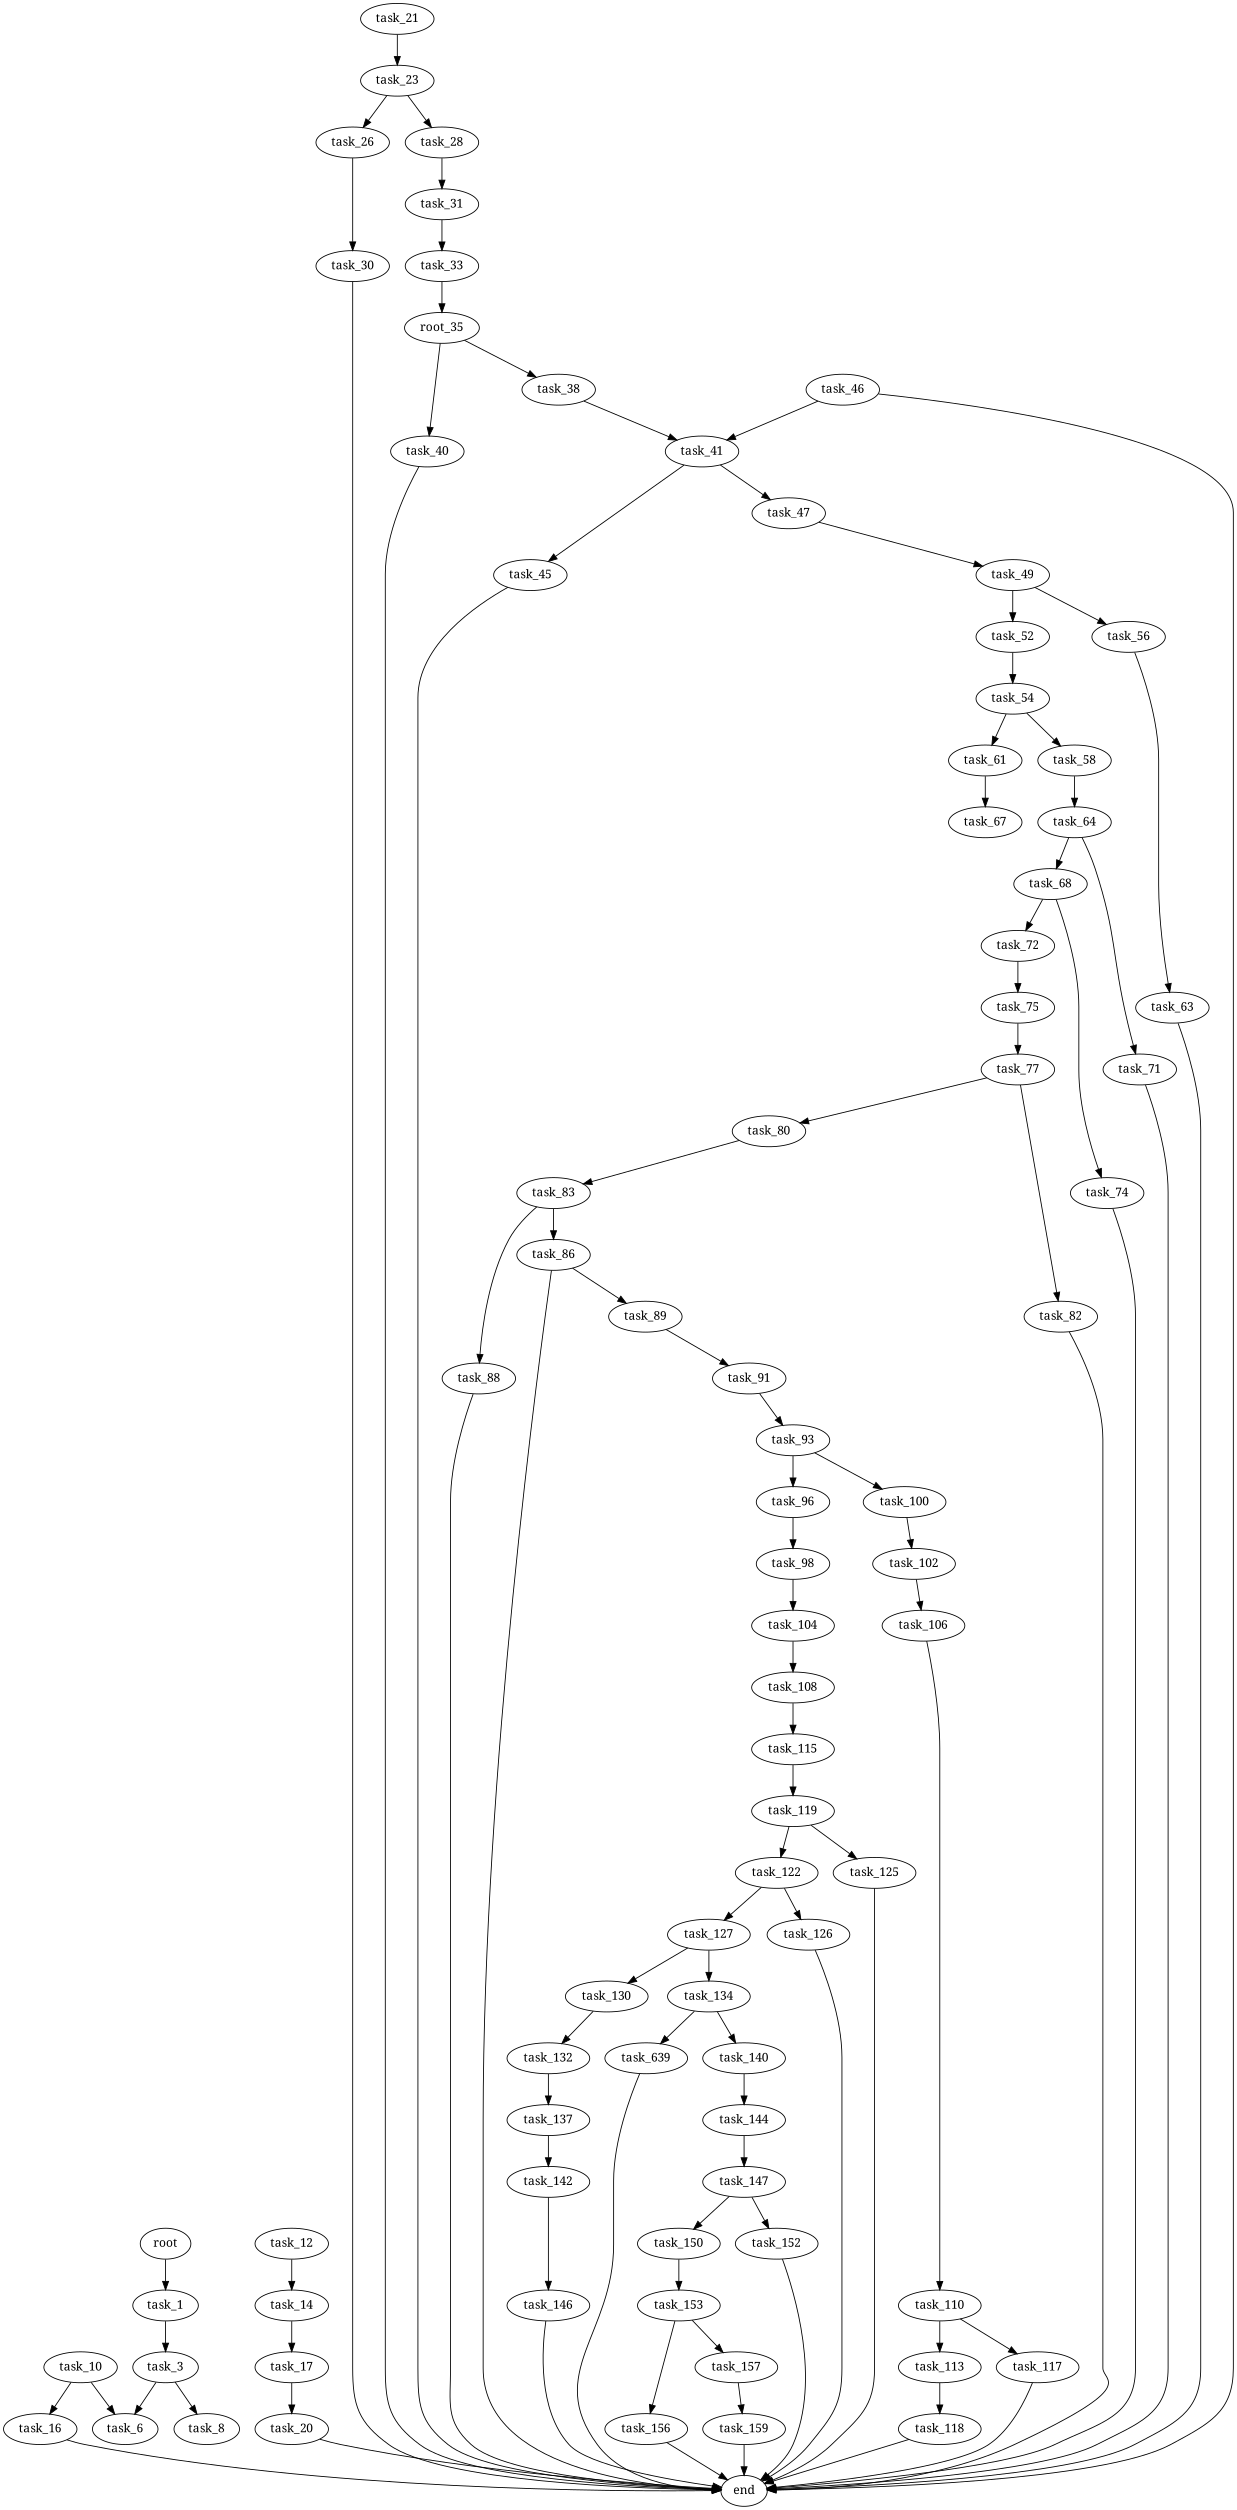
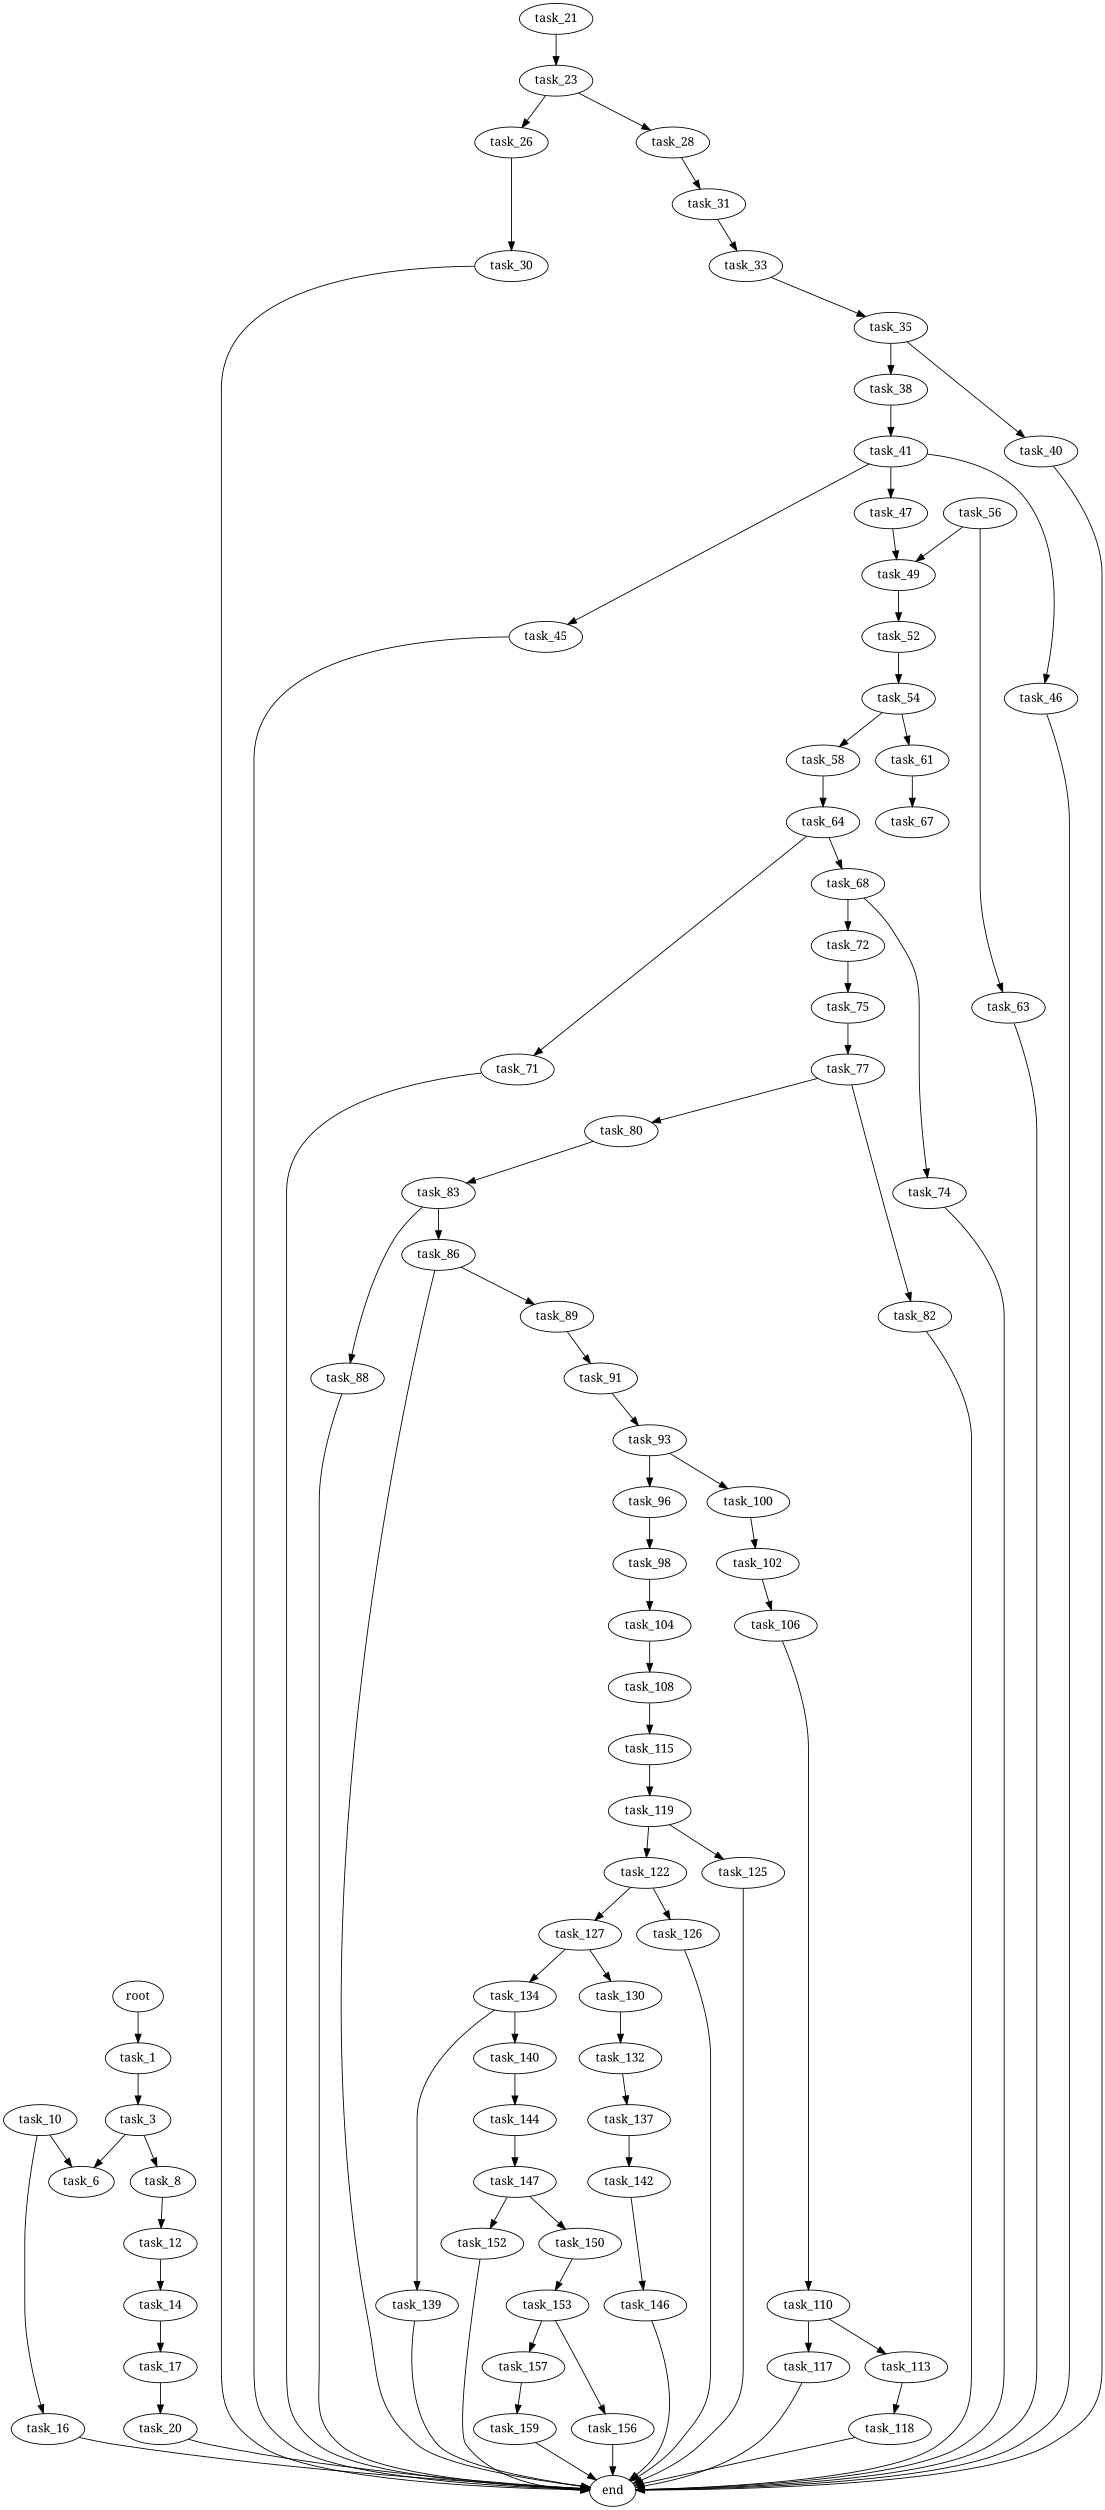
(442, 328) -> (891, 328)
(777, 419) -> (1042, 530)
(1067, 604) -> (943, 542)
(646, 2058) -> (417, 2305)
none -> (162, 2209)
